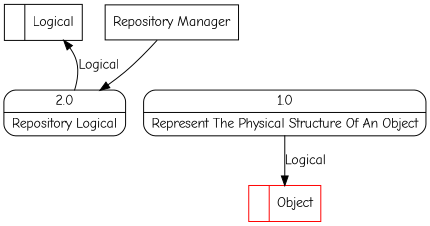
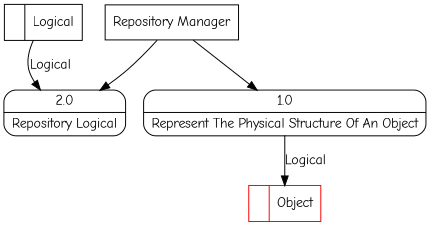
none -> (221, 62)
(78, 69) -> (28, 61)
